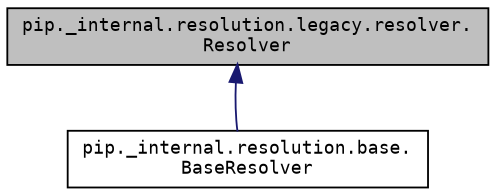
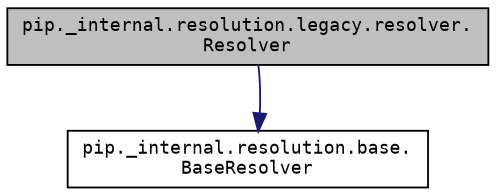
(236, 107) -> (260, 89)
